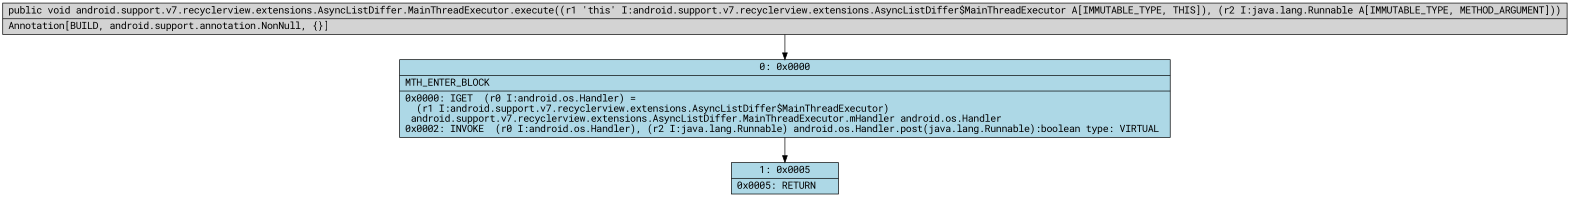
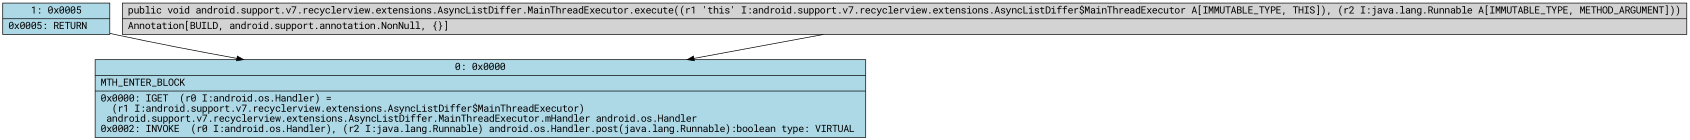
(785, 147) -> (173, 46)
